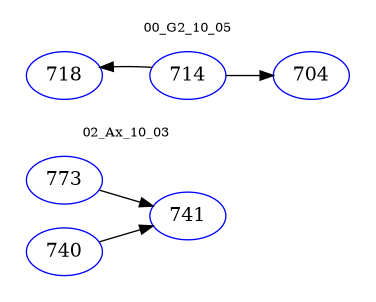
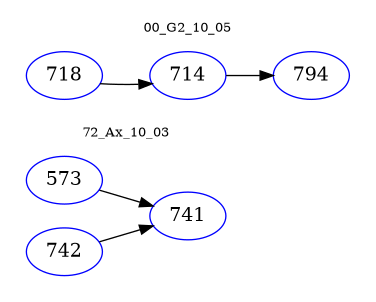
(133, 67) -> (119, 84)
(311, 76) -> (311, 76)
(126, 133) -> (126, 133)
(64, 180) -> (64, 180)
(64, 252) -> (64, 252)
